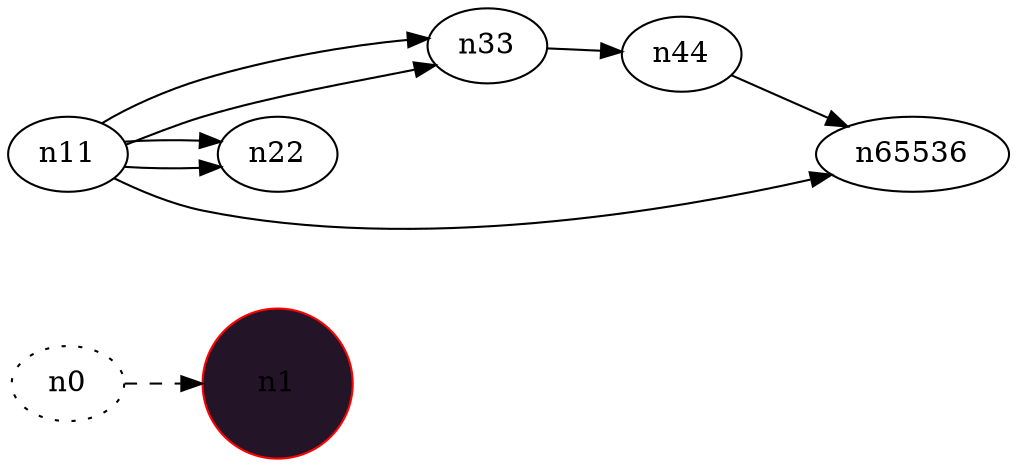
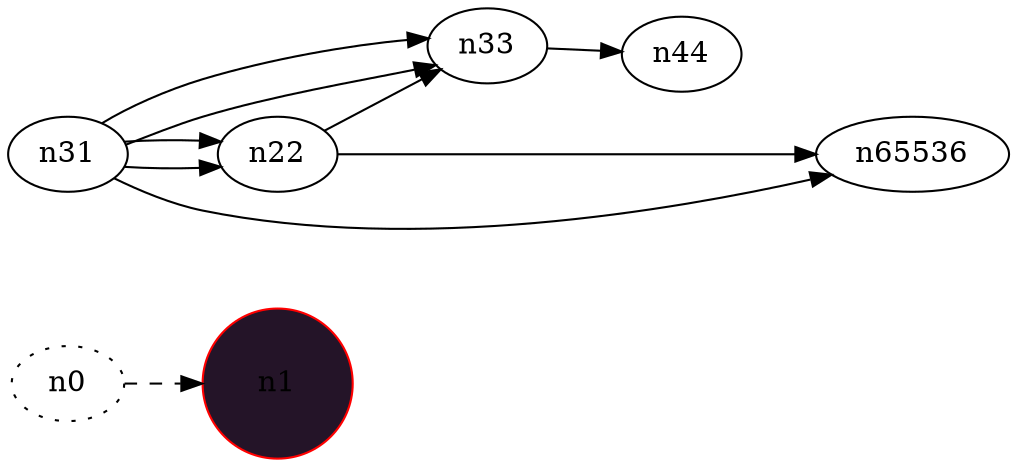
(780, 96) -> (566, 154)
none -> (373, 105)
(68, 154) -> (68, 154)
